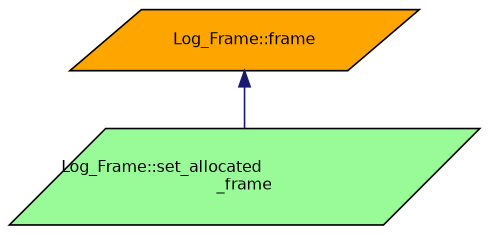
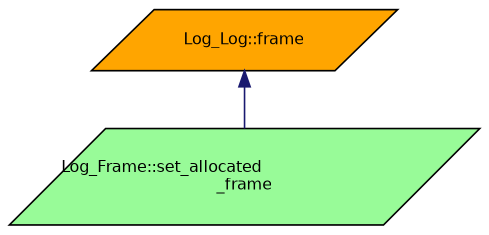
(245, 40) -> (245, 40)
